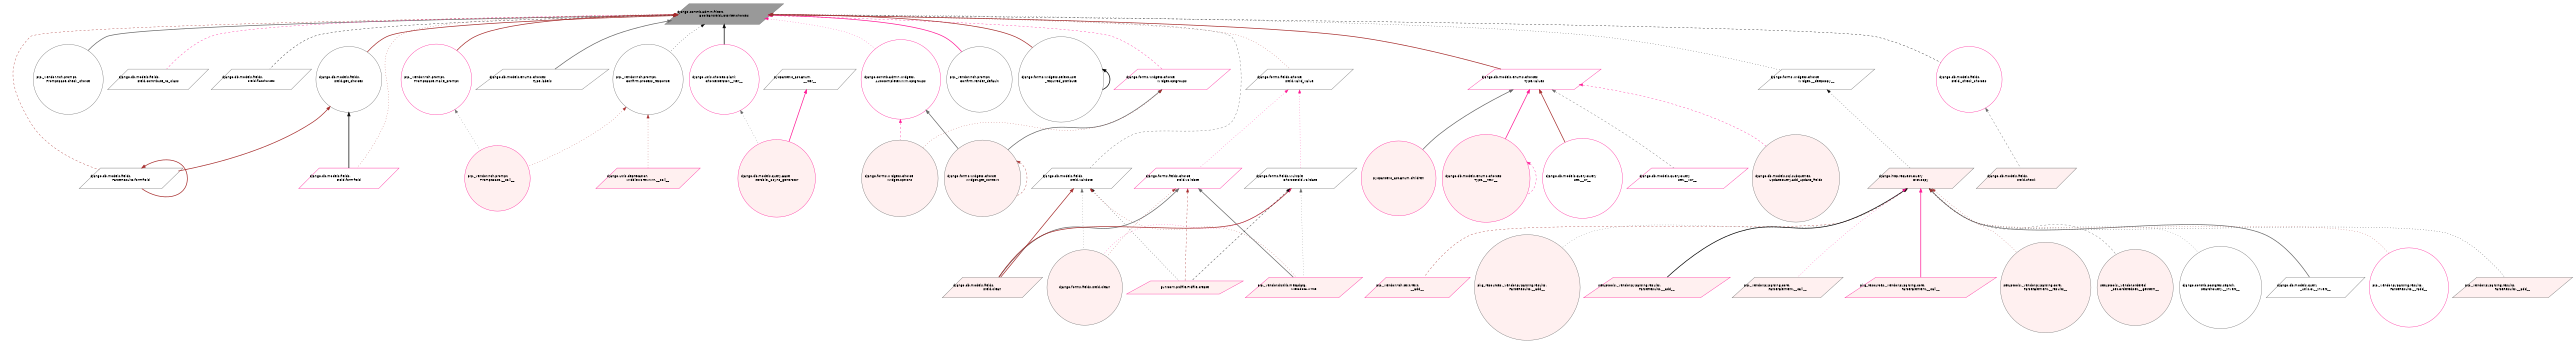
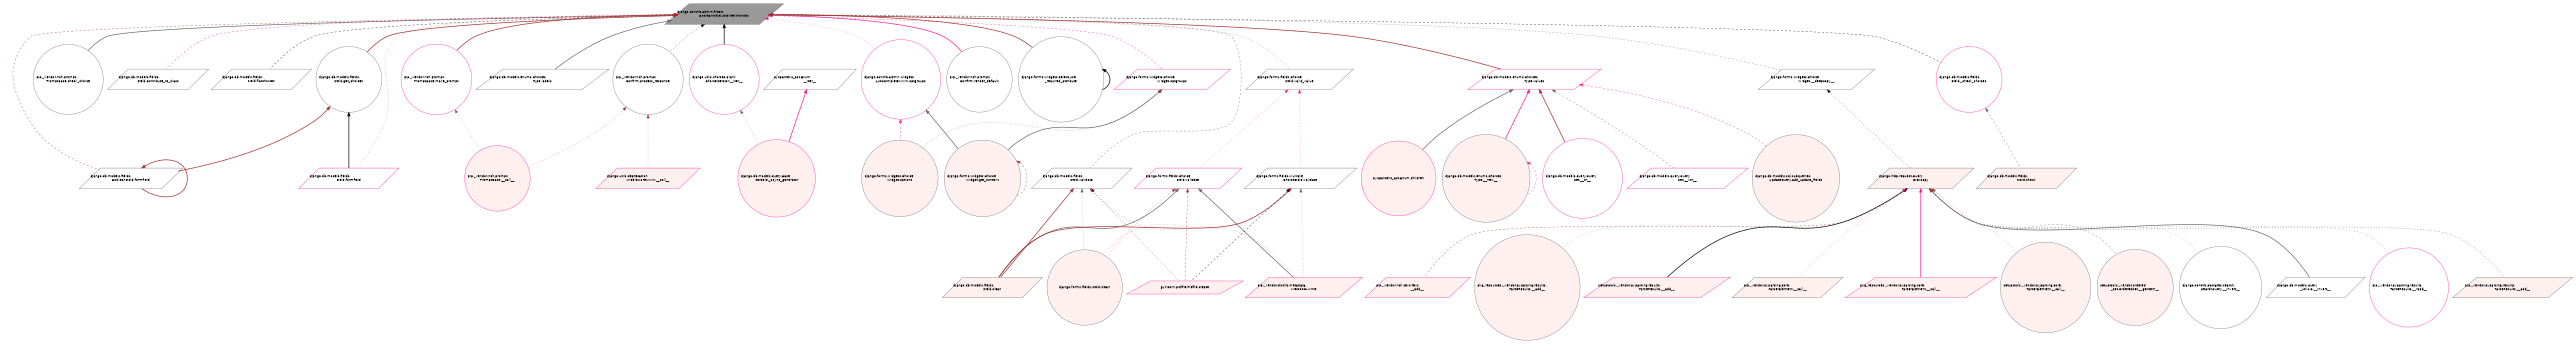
(131, 178) -> (131, 178)
(1486, 178) -> (1486, 178)
(2046, 287) -> (2046, 287)
